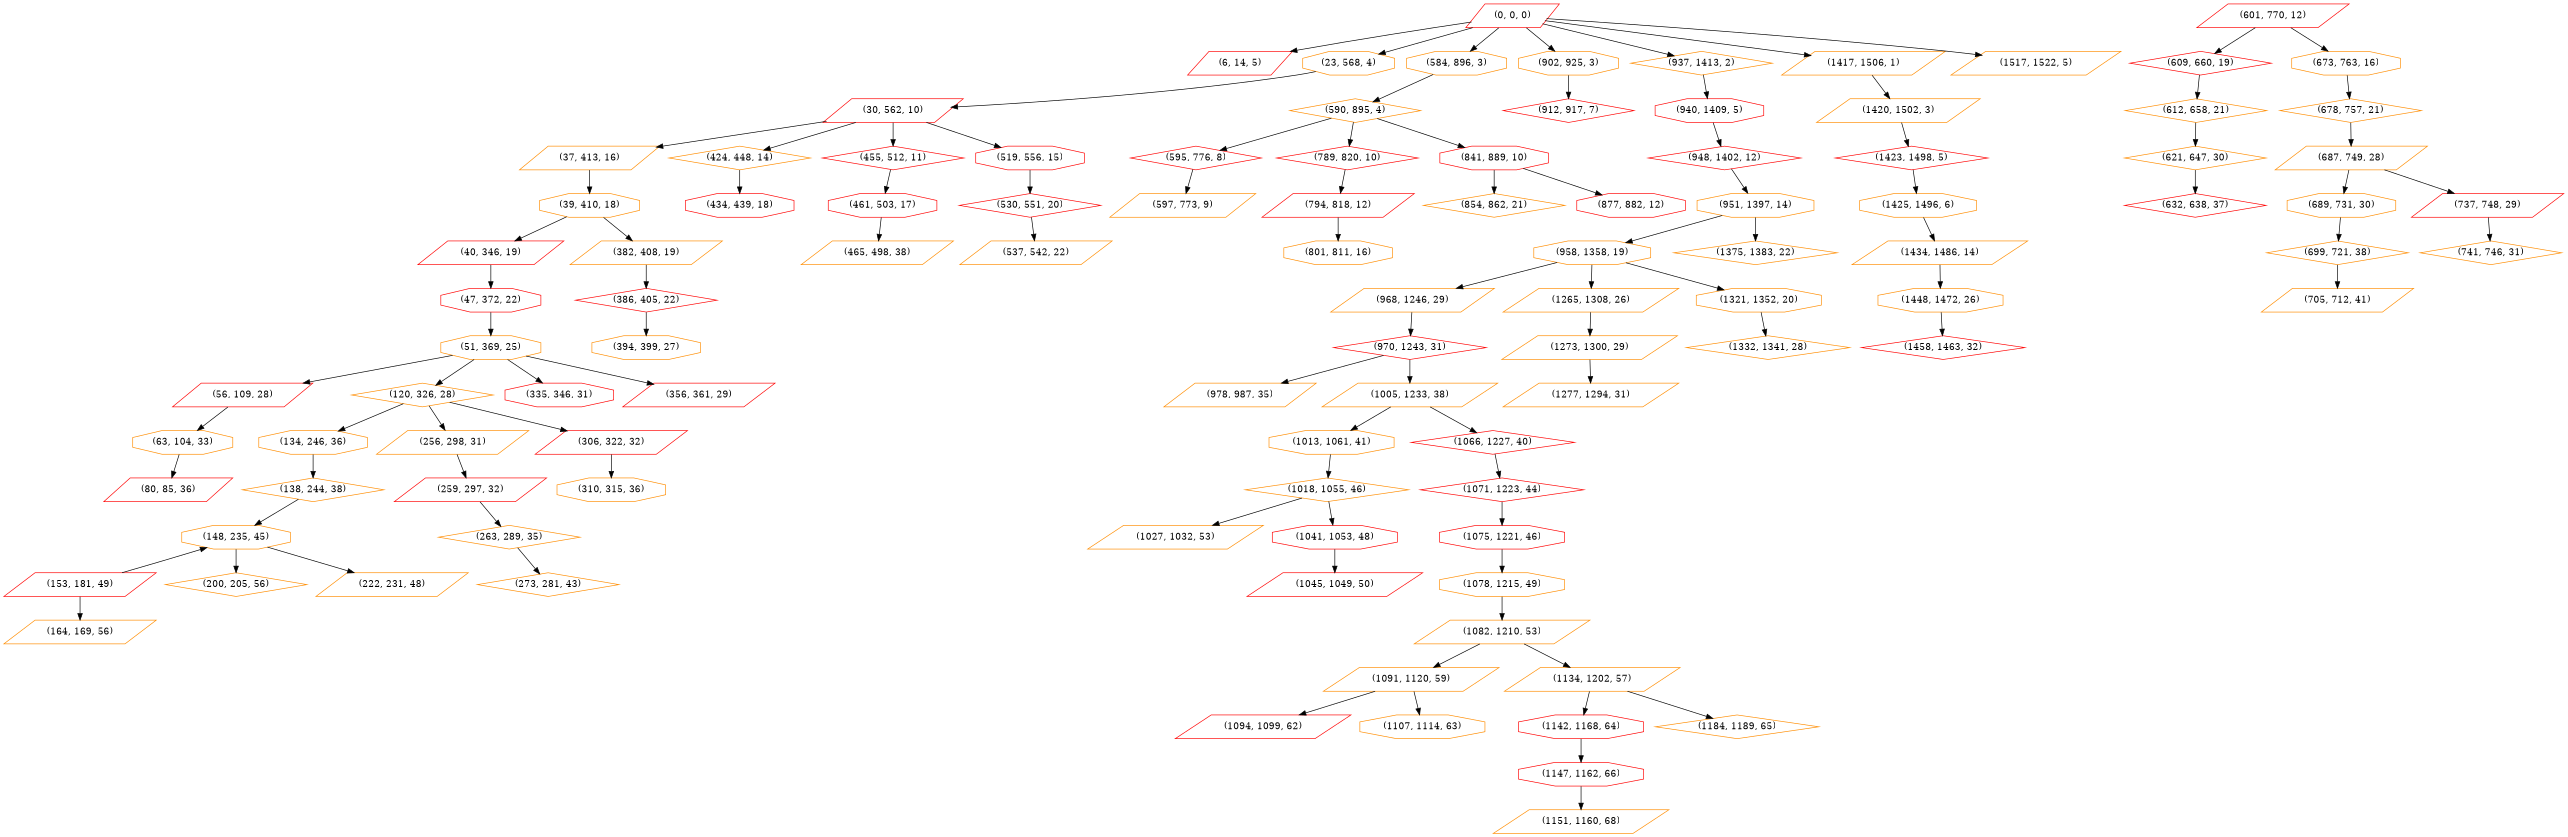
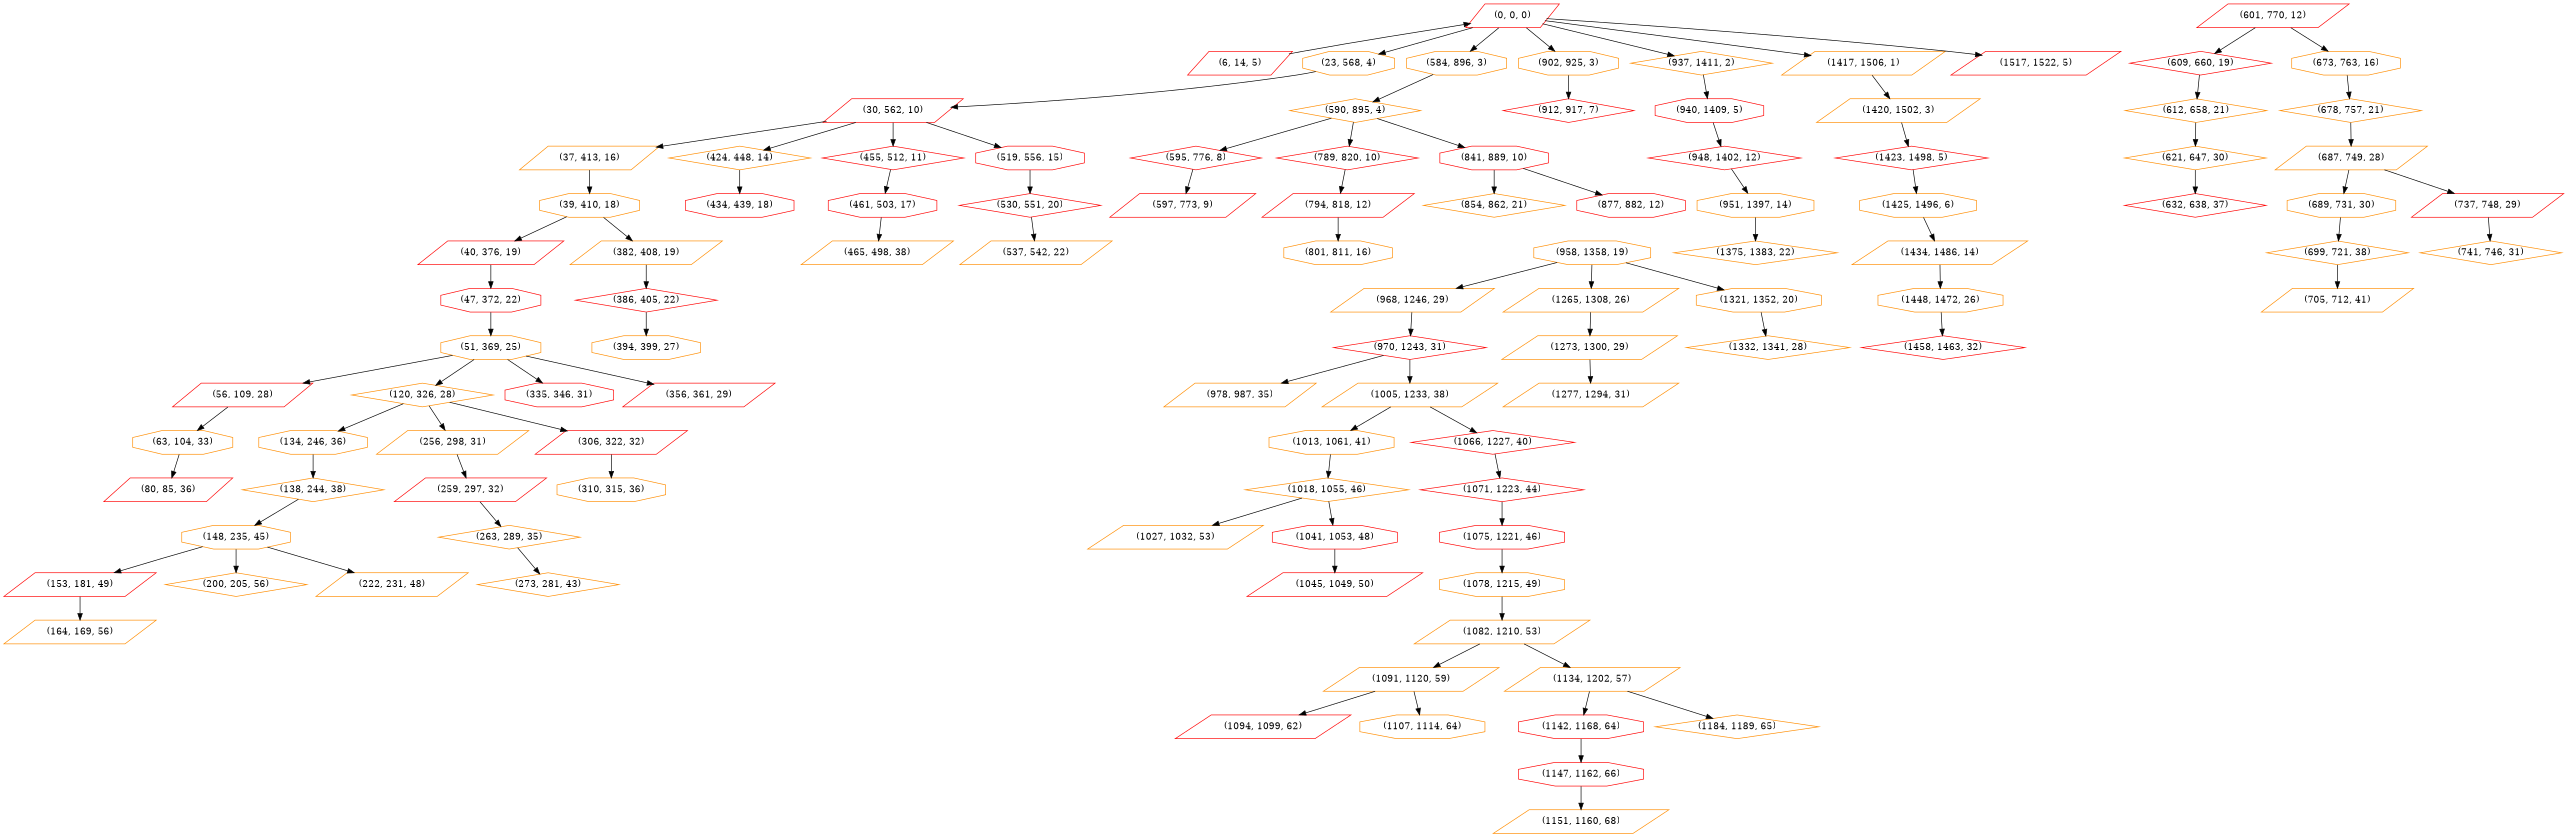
(1384, 36) -> (1376, 39)
(1702, 63) -> (1702, 63)
(2036, 63) -> (2036, 63)
(1183, 205) -> (1183, 205)
(1677, 228) -> none
(491, 253) -> (491, 253)
(161, 561) -> (162, 559)
(1422, 727) -> (1422, 727)
